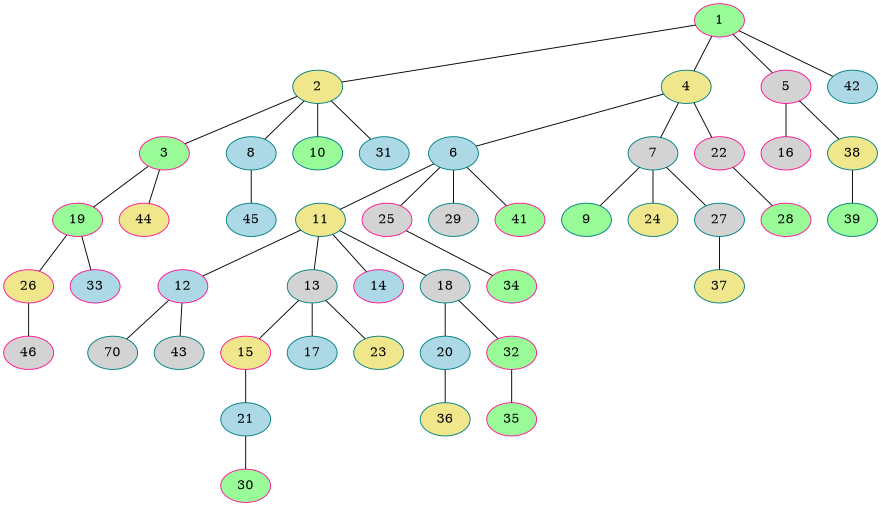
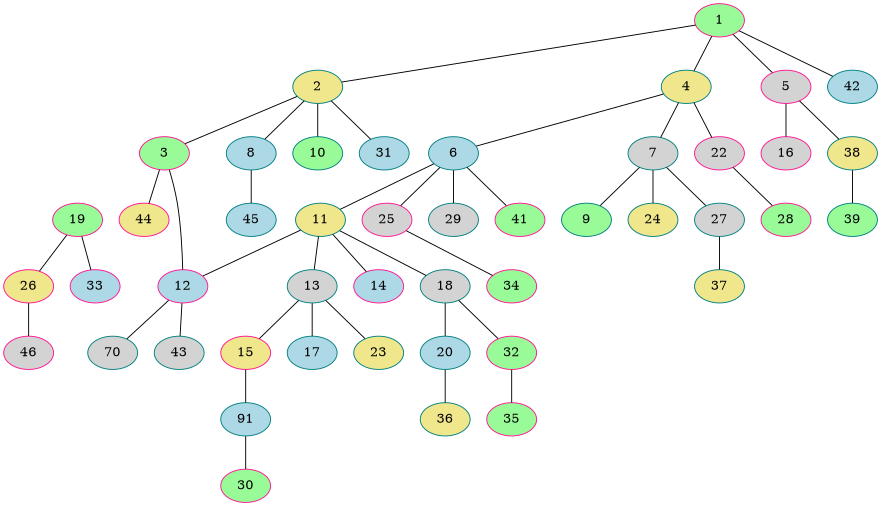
(121, 187) -> (180, 219)
(246, 419) -> (246, 419)
